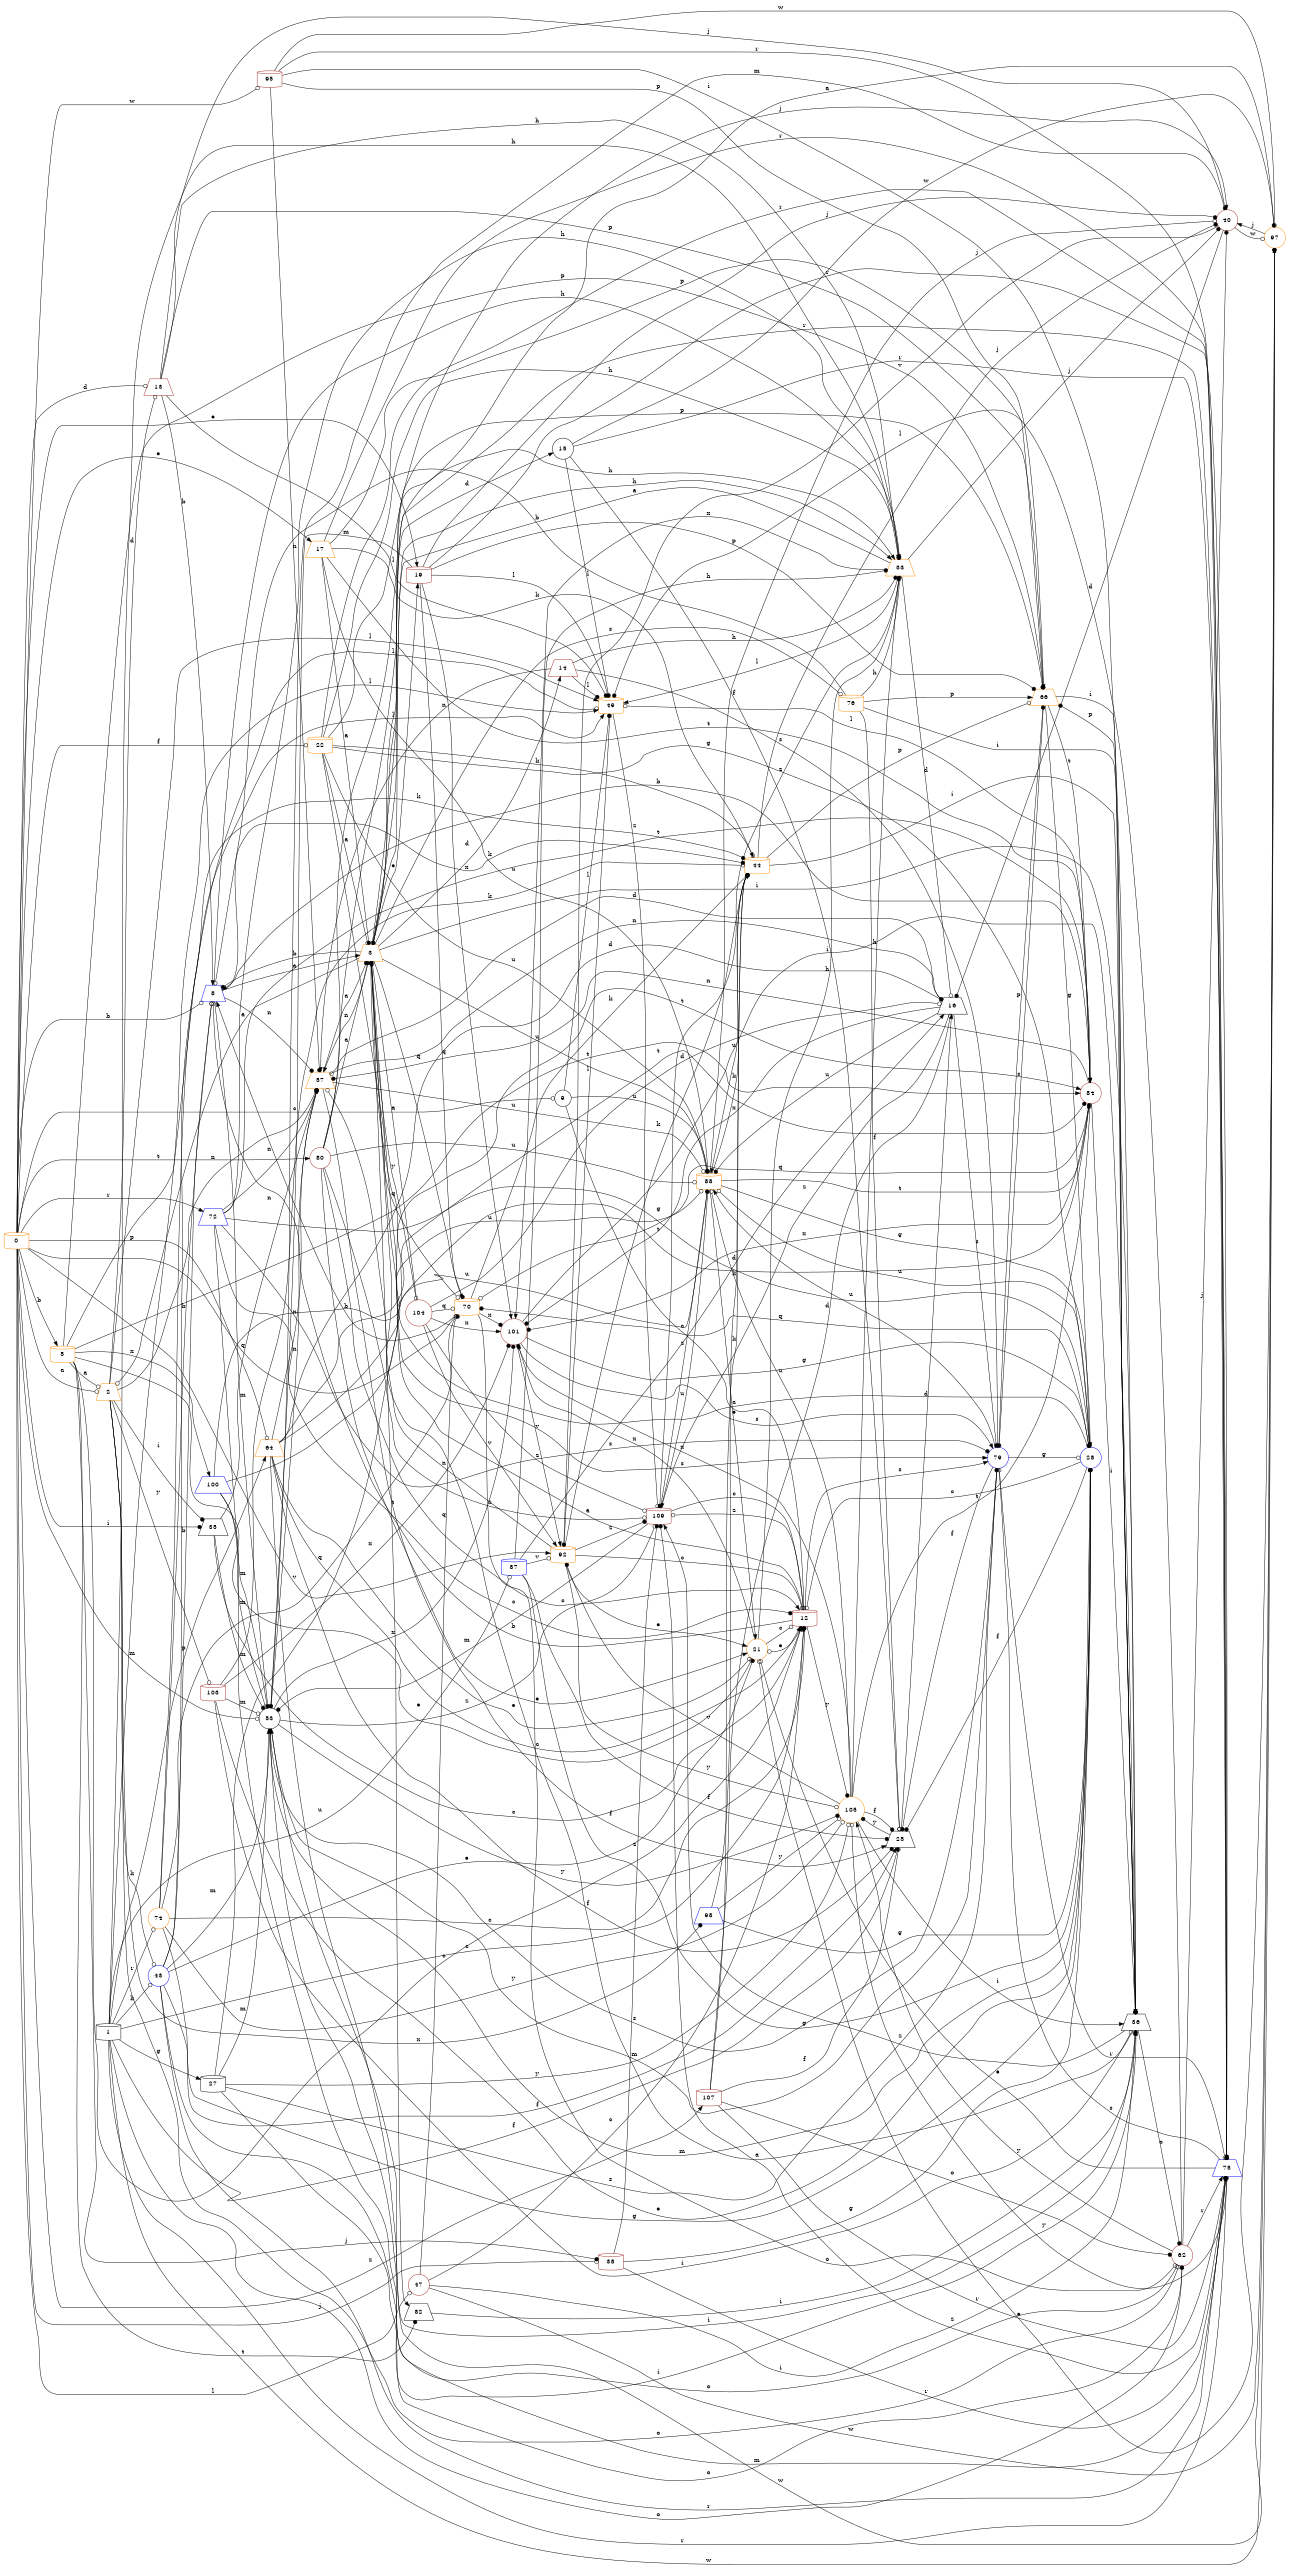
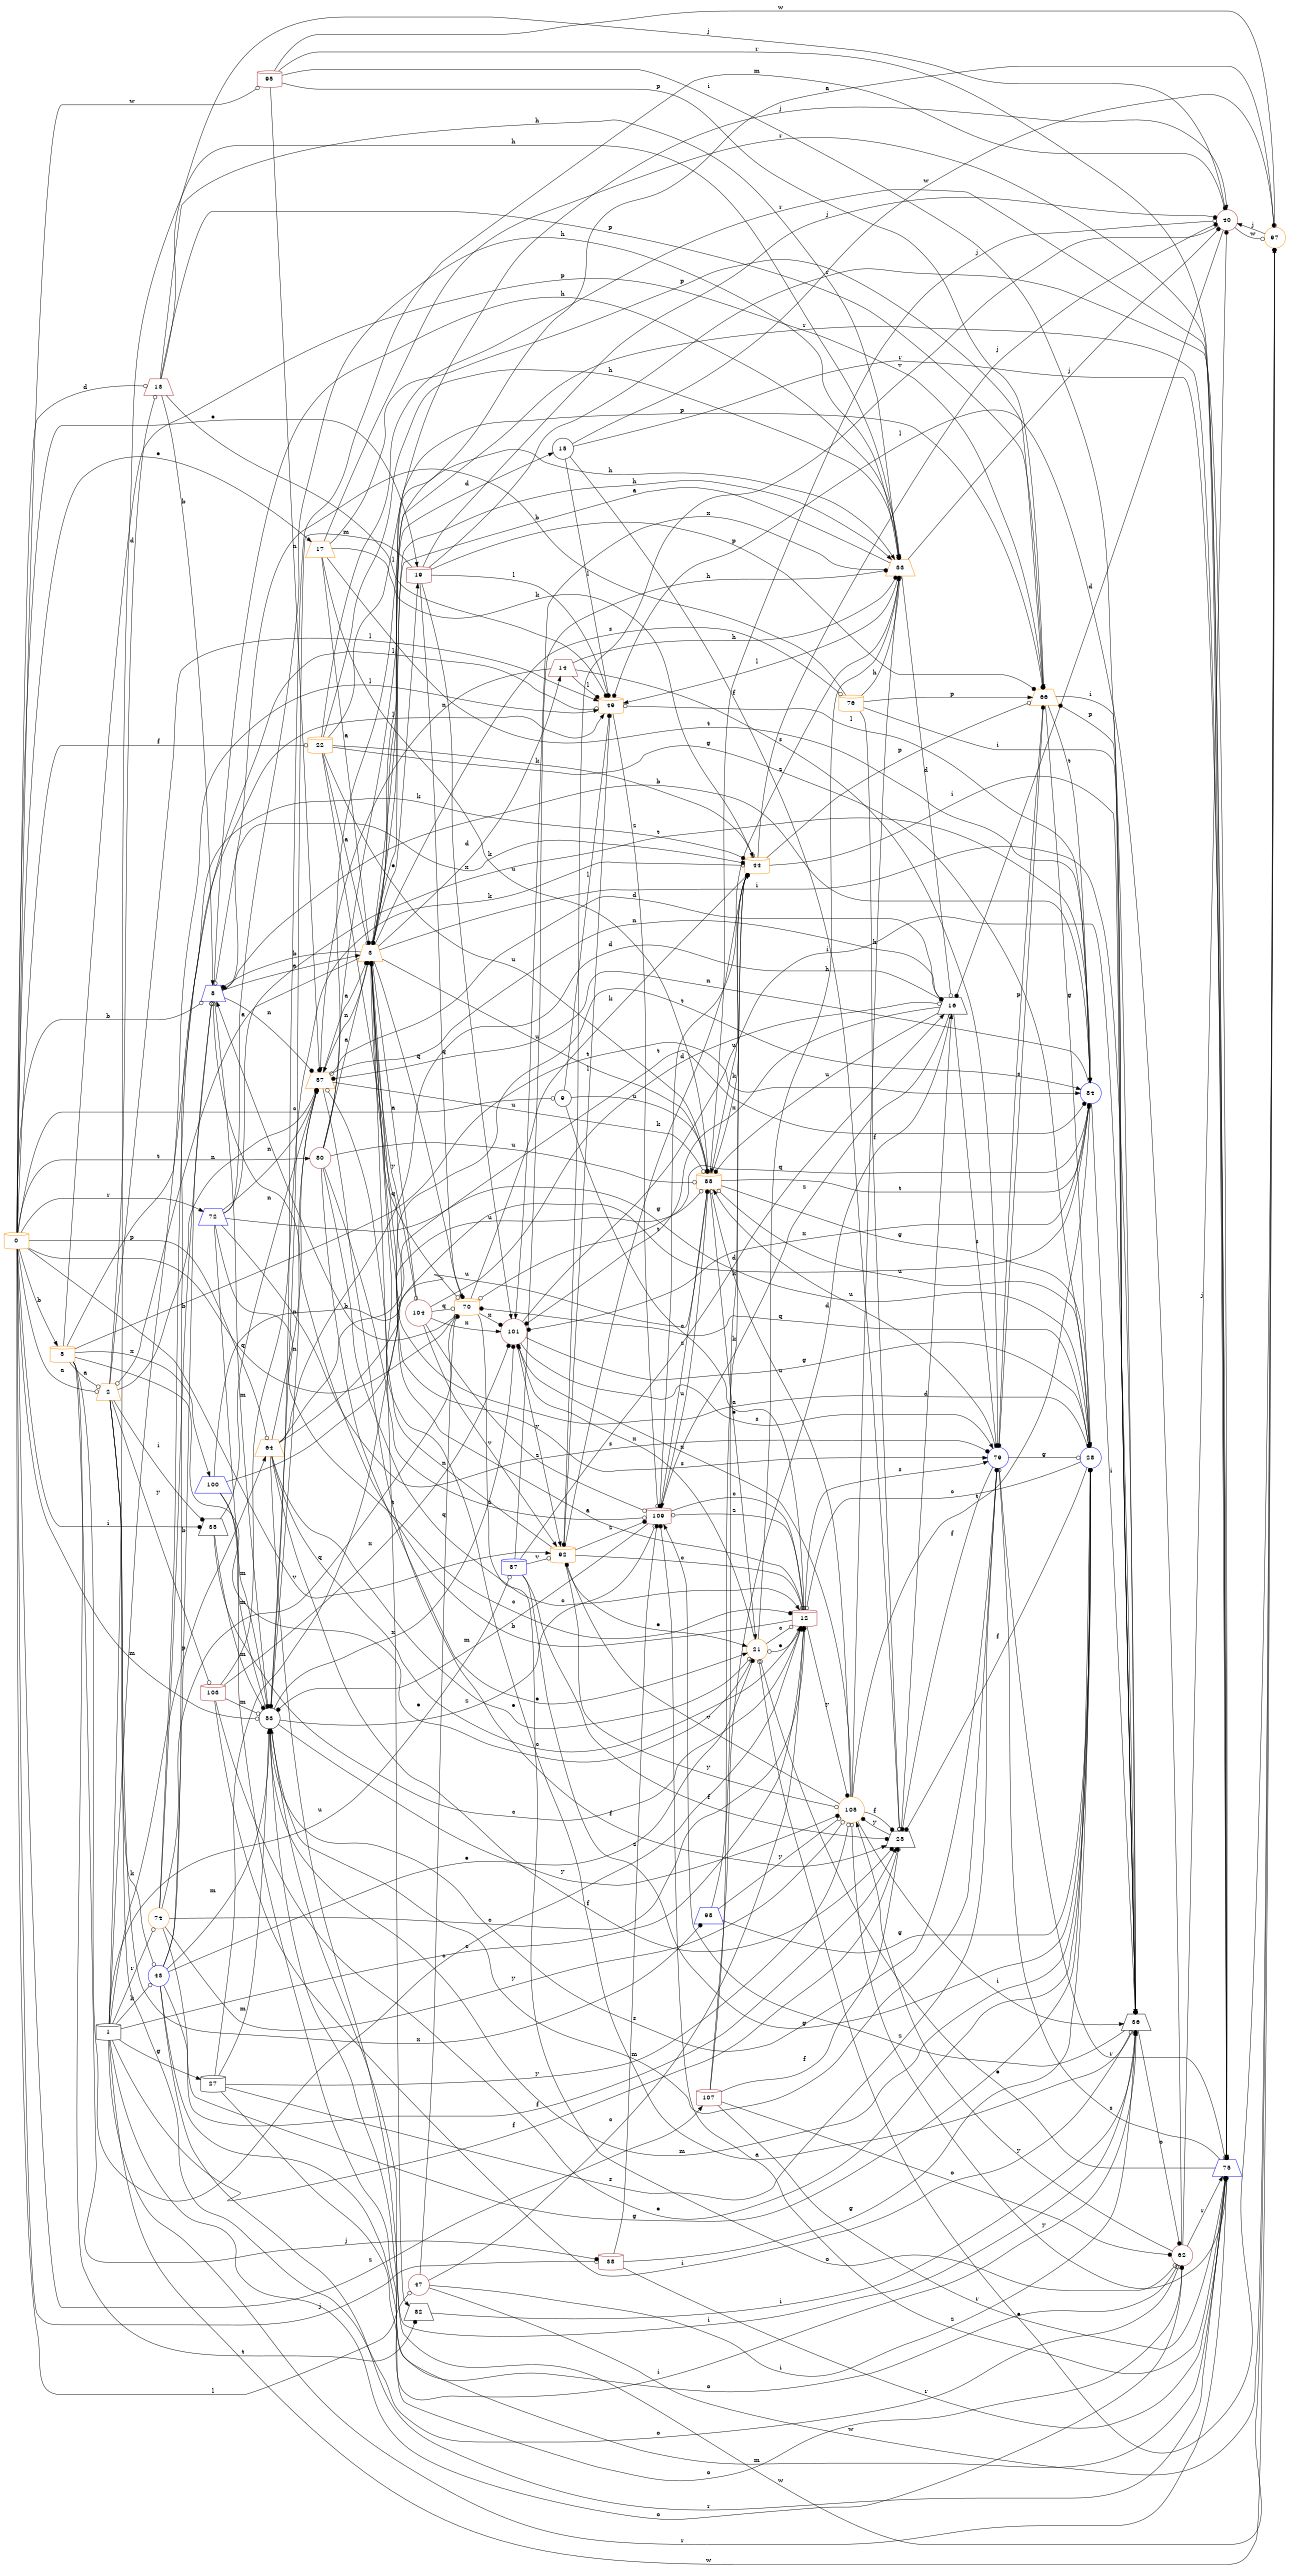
(1091, 1093) -> (1091, 1093)
